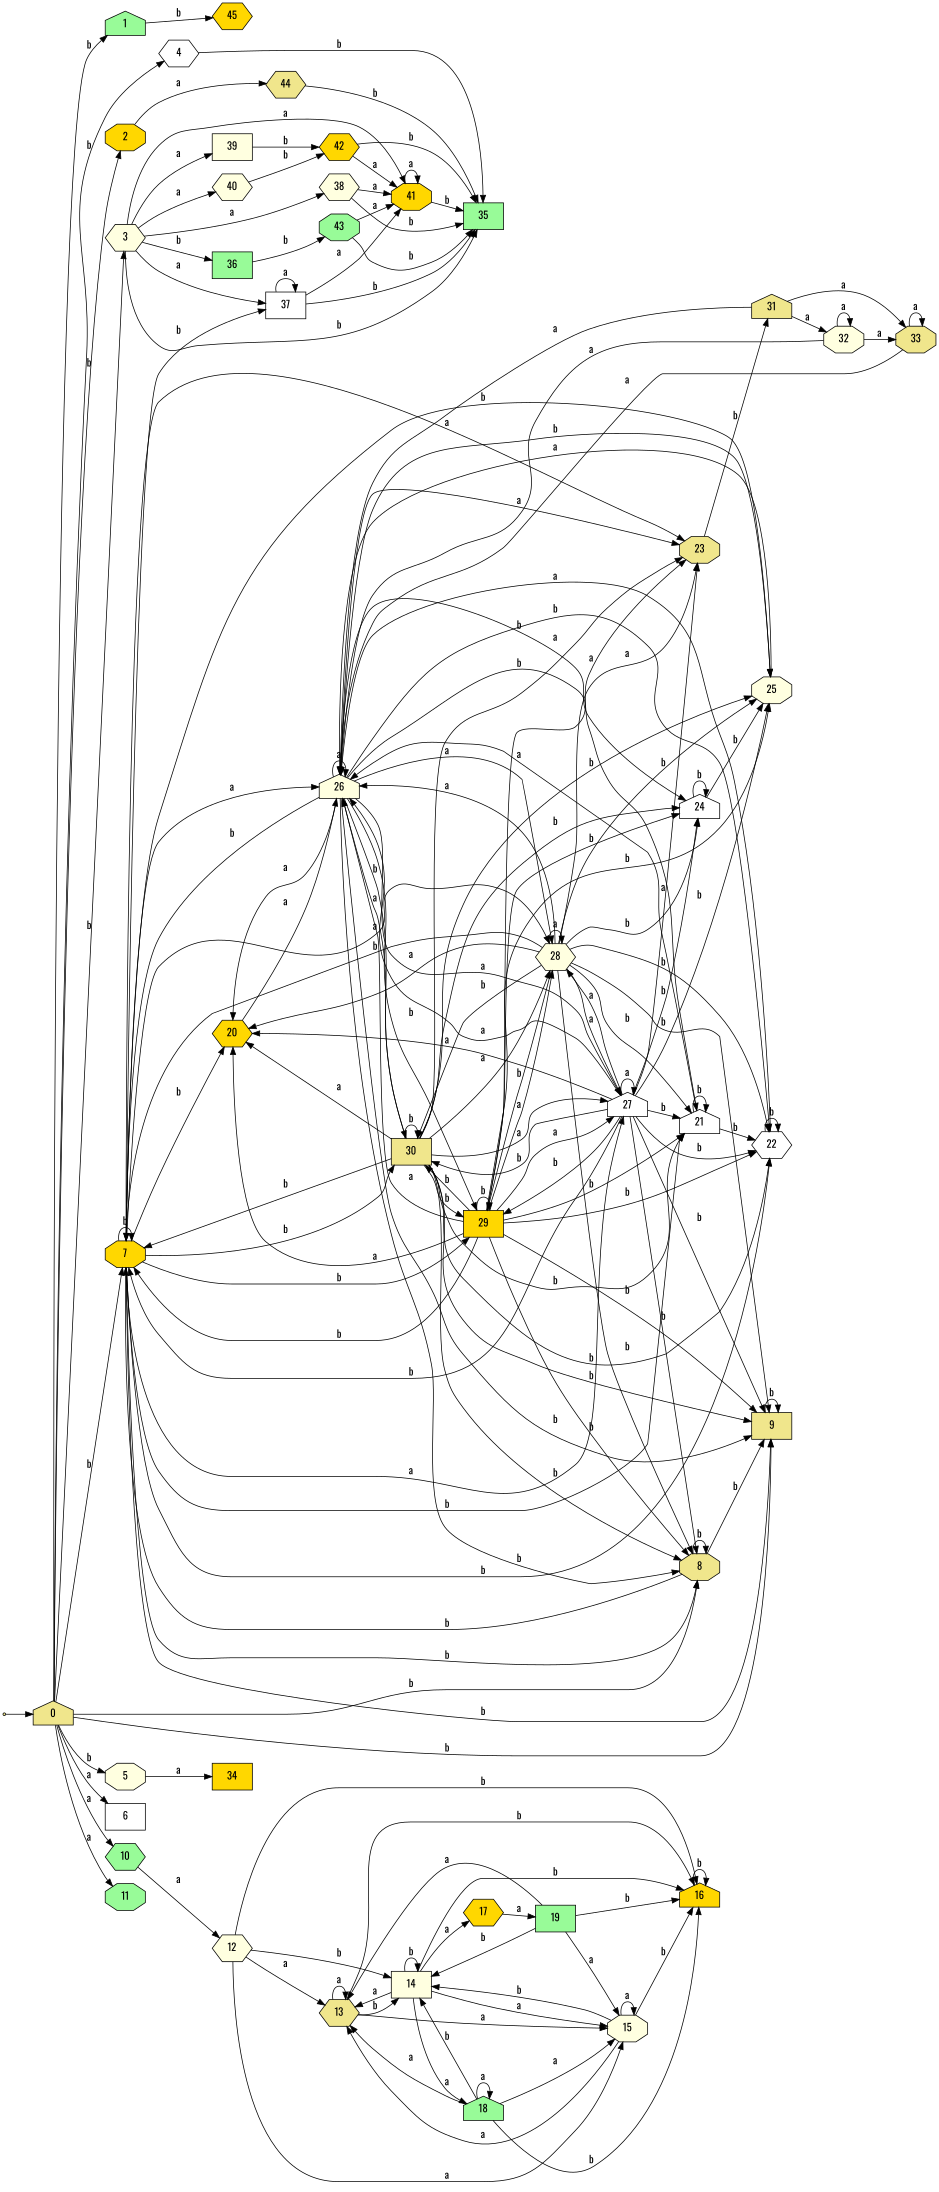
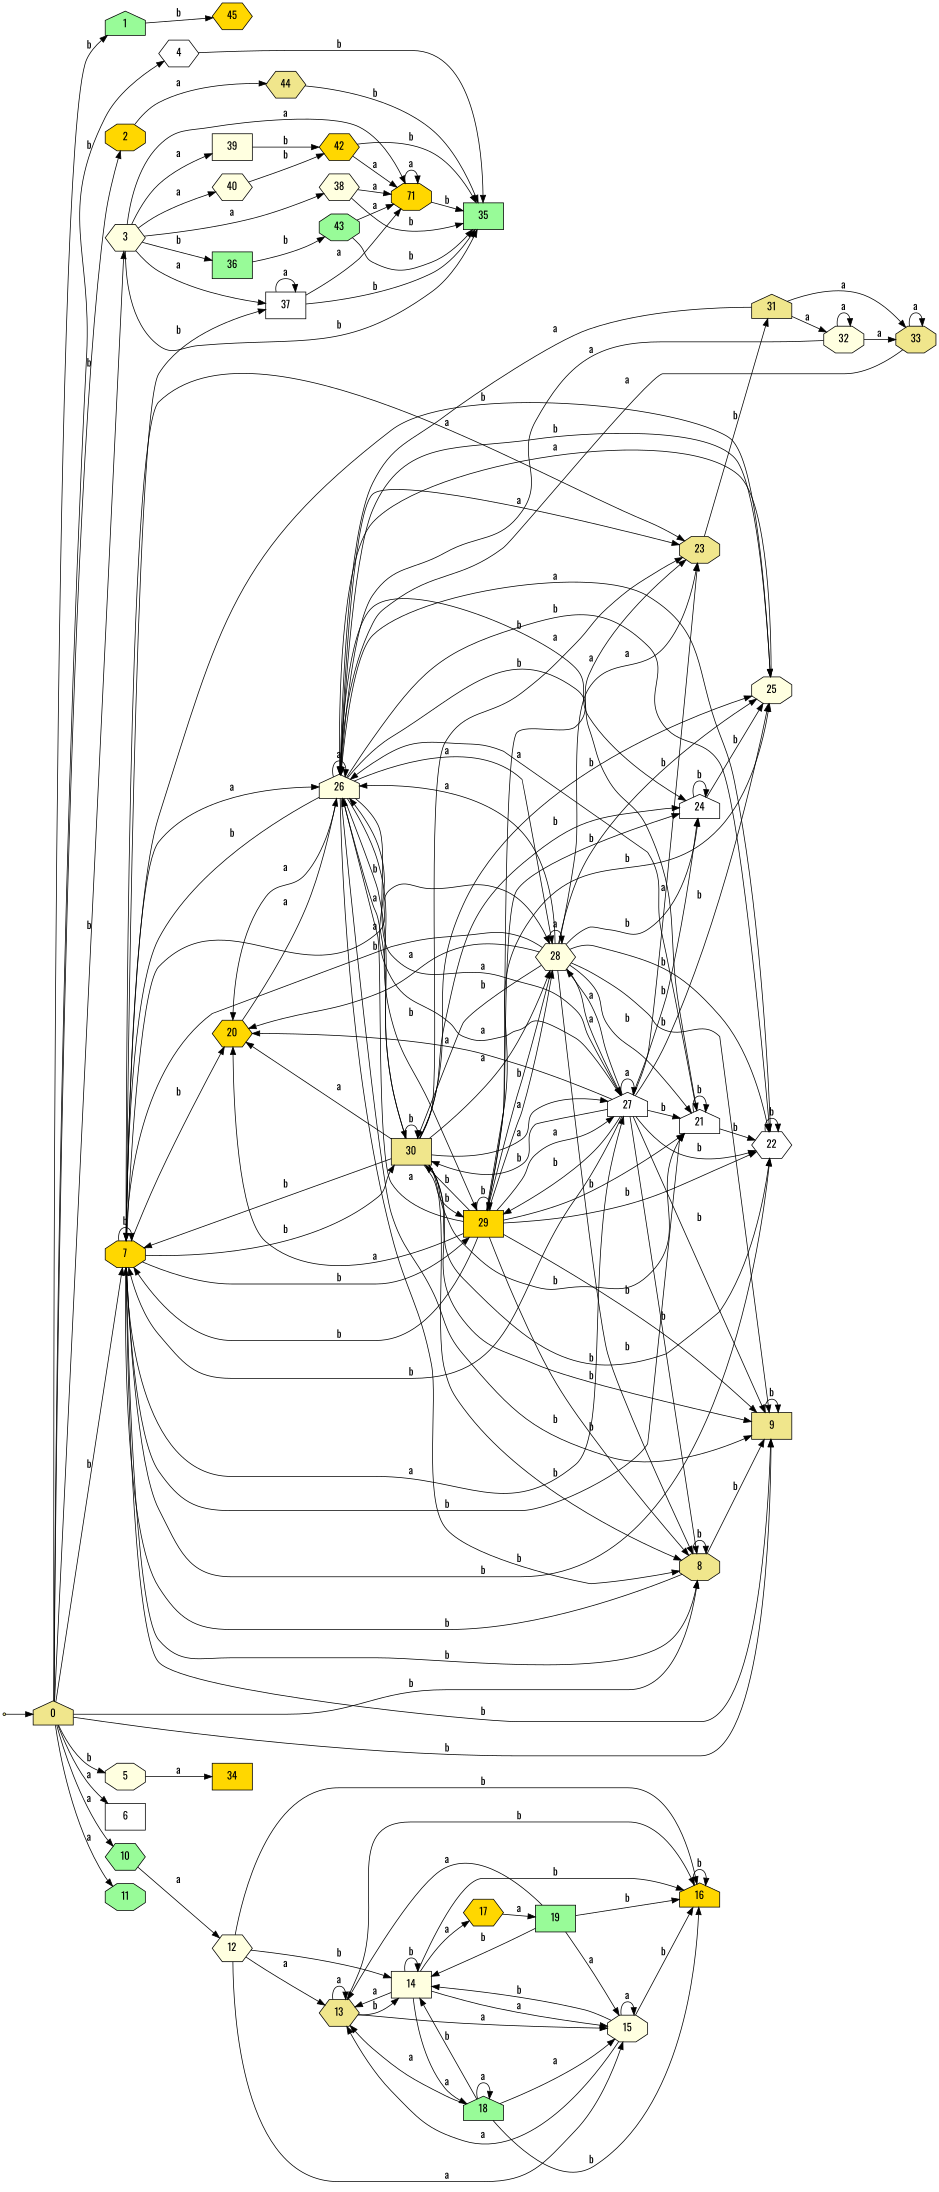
(411, 197) -> (411, 197)
